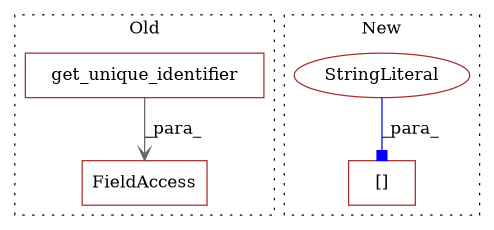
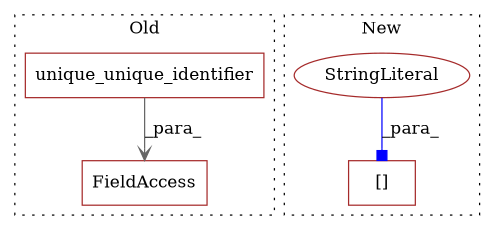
(145, 75) -> (145, 75)
